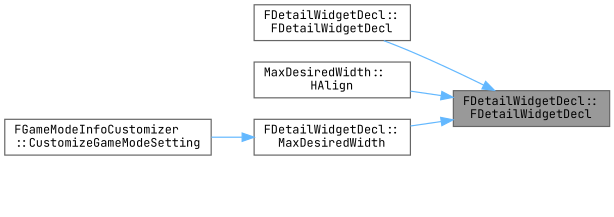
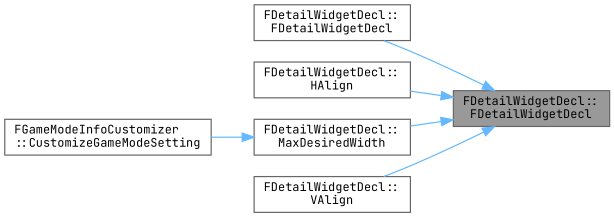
(332, 80) -> (332, 80)
none -> (332, 194)
